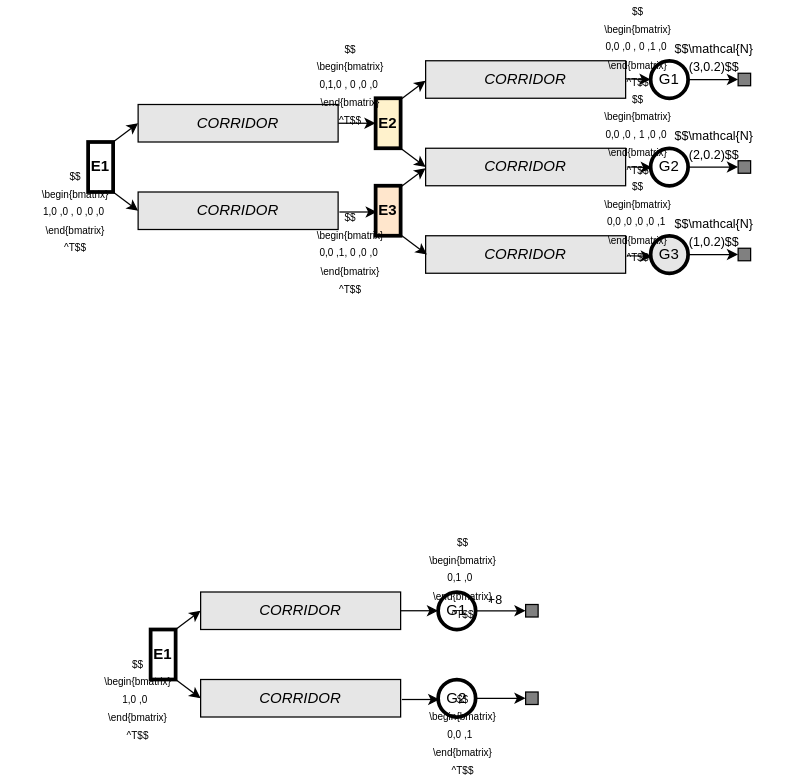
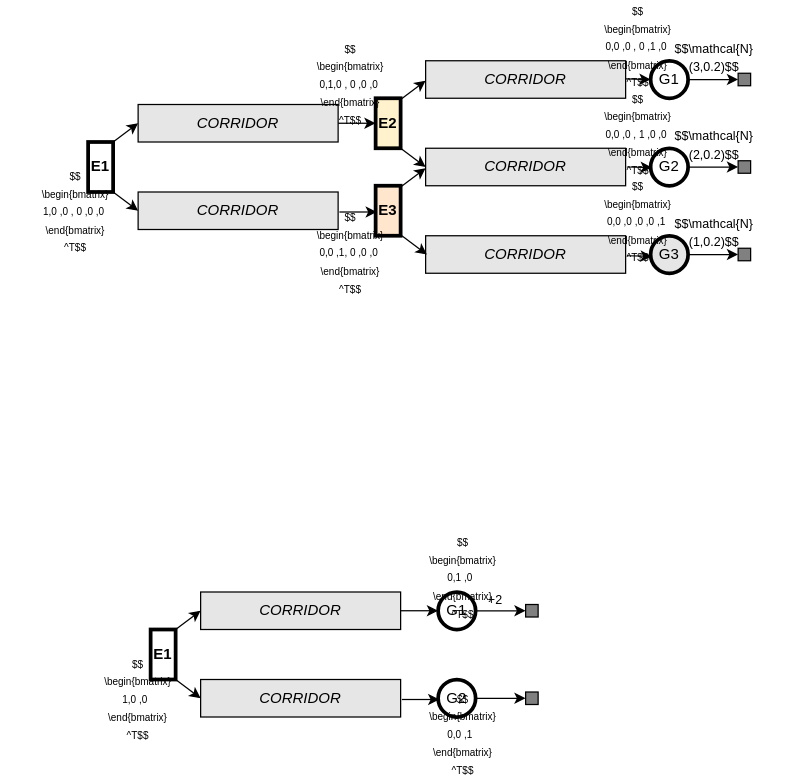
(496, 599) -> (496, 599)
